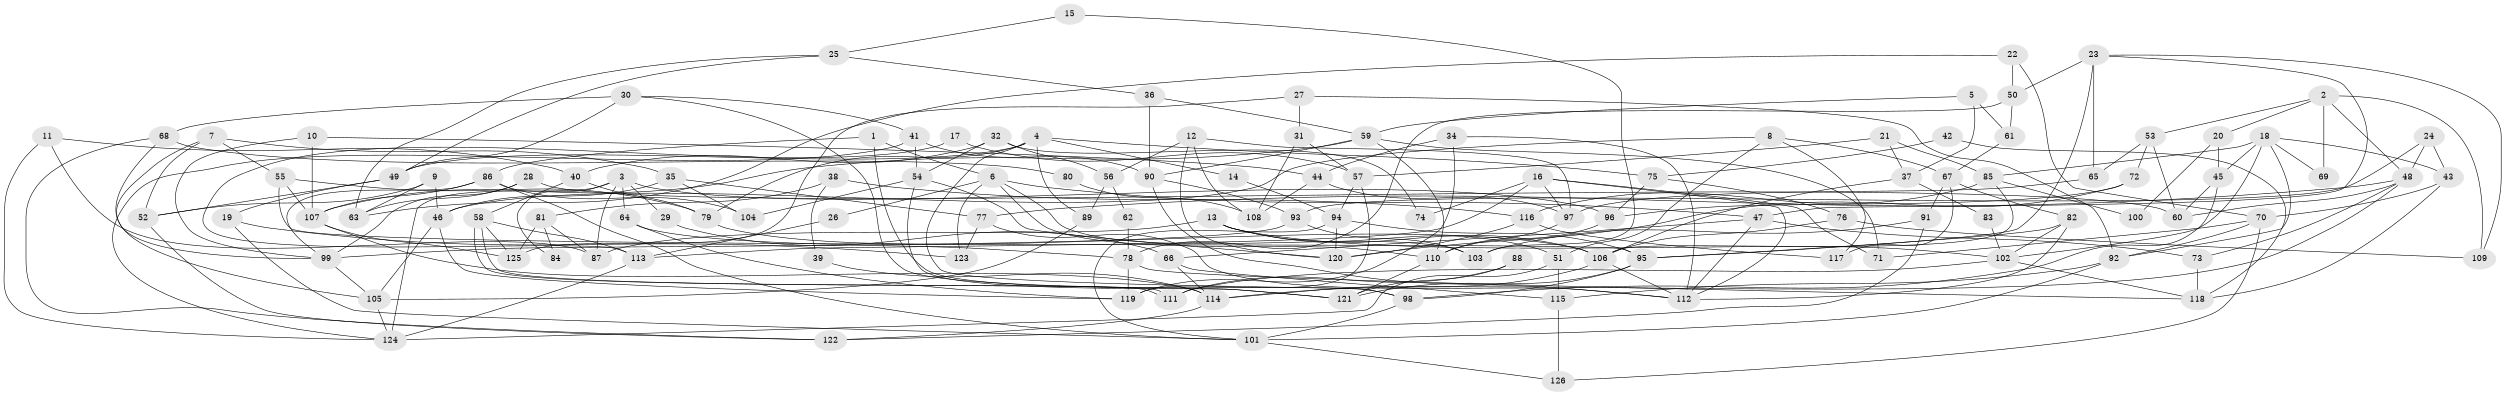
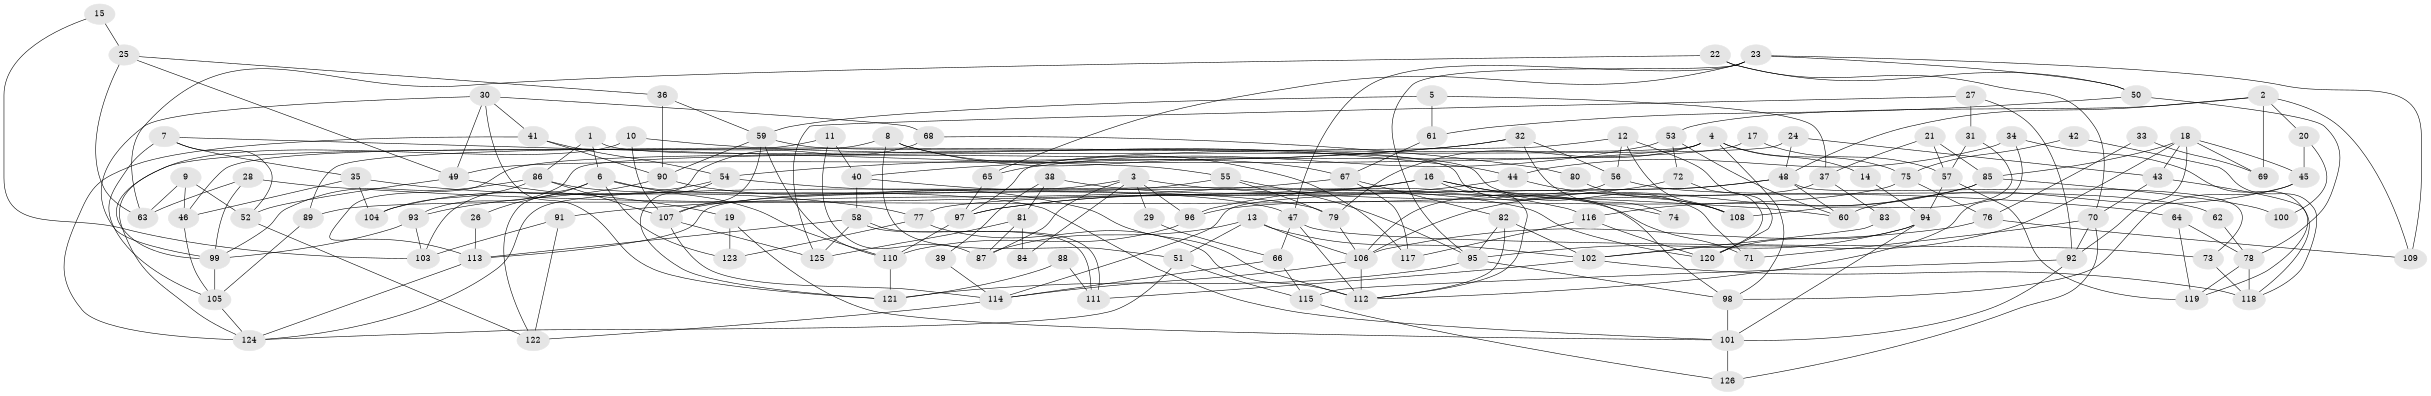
none -> (2142, 137)
(159, 246) -> (201, 113)
(728, 289) -> none
